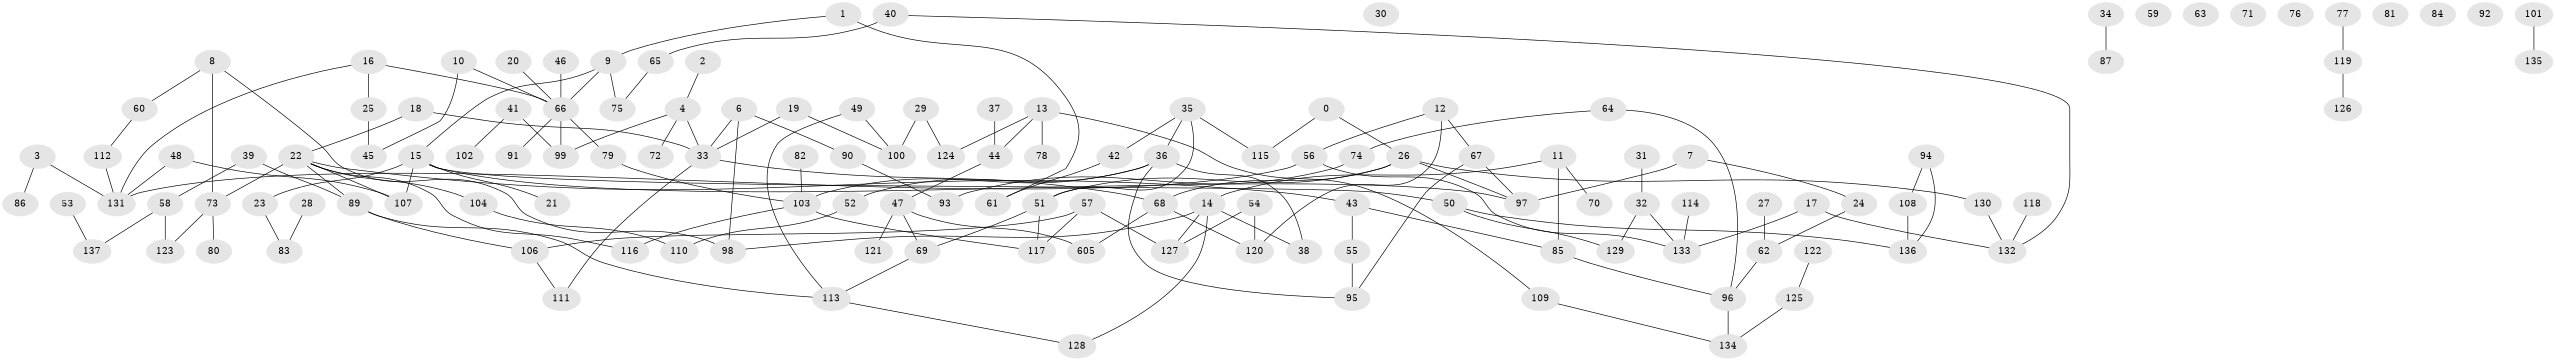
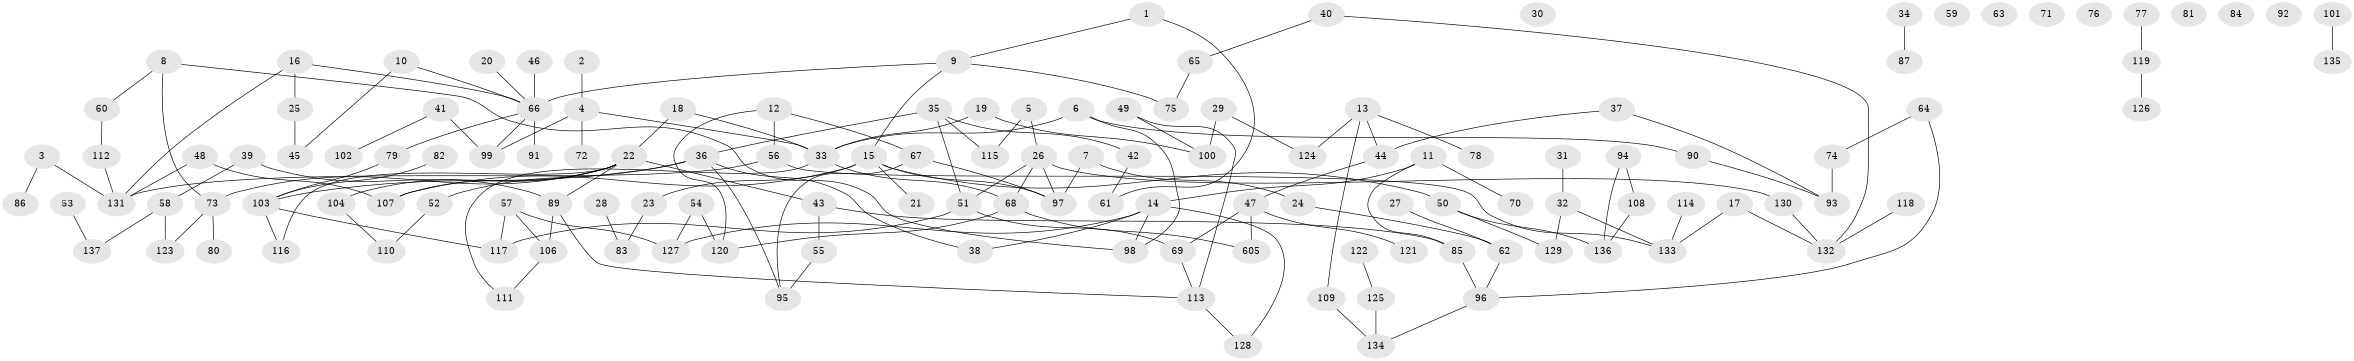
(1327, 109) -> (1029, 109)
none -> (1728, 150)
